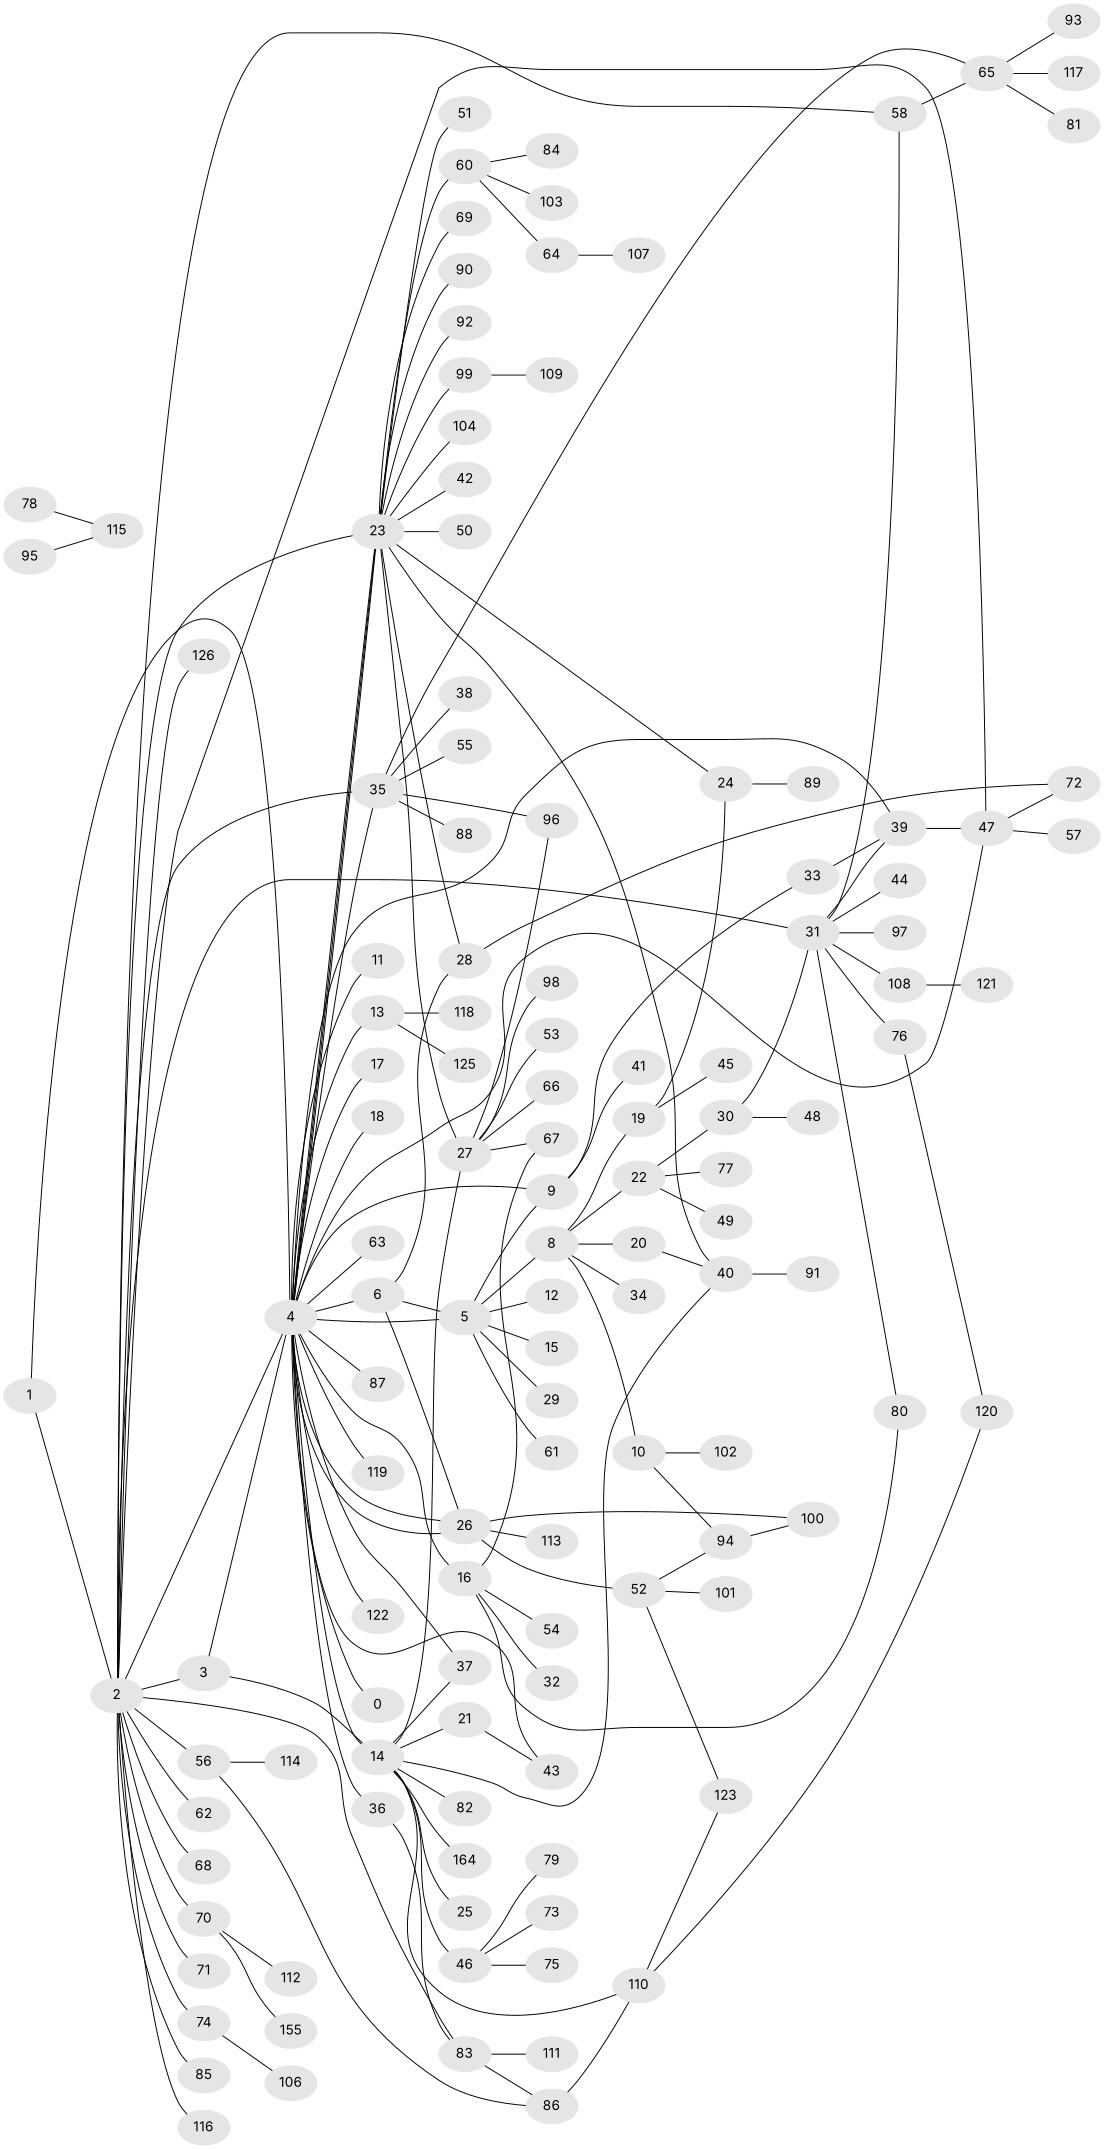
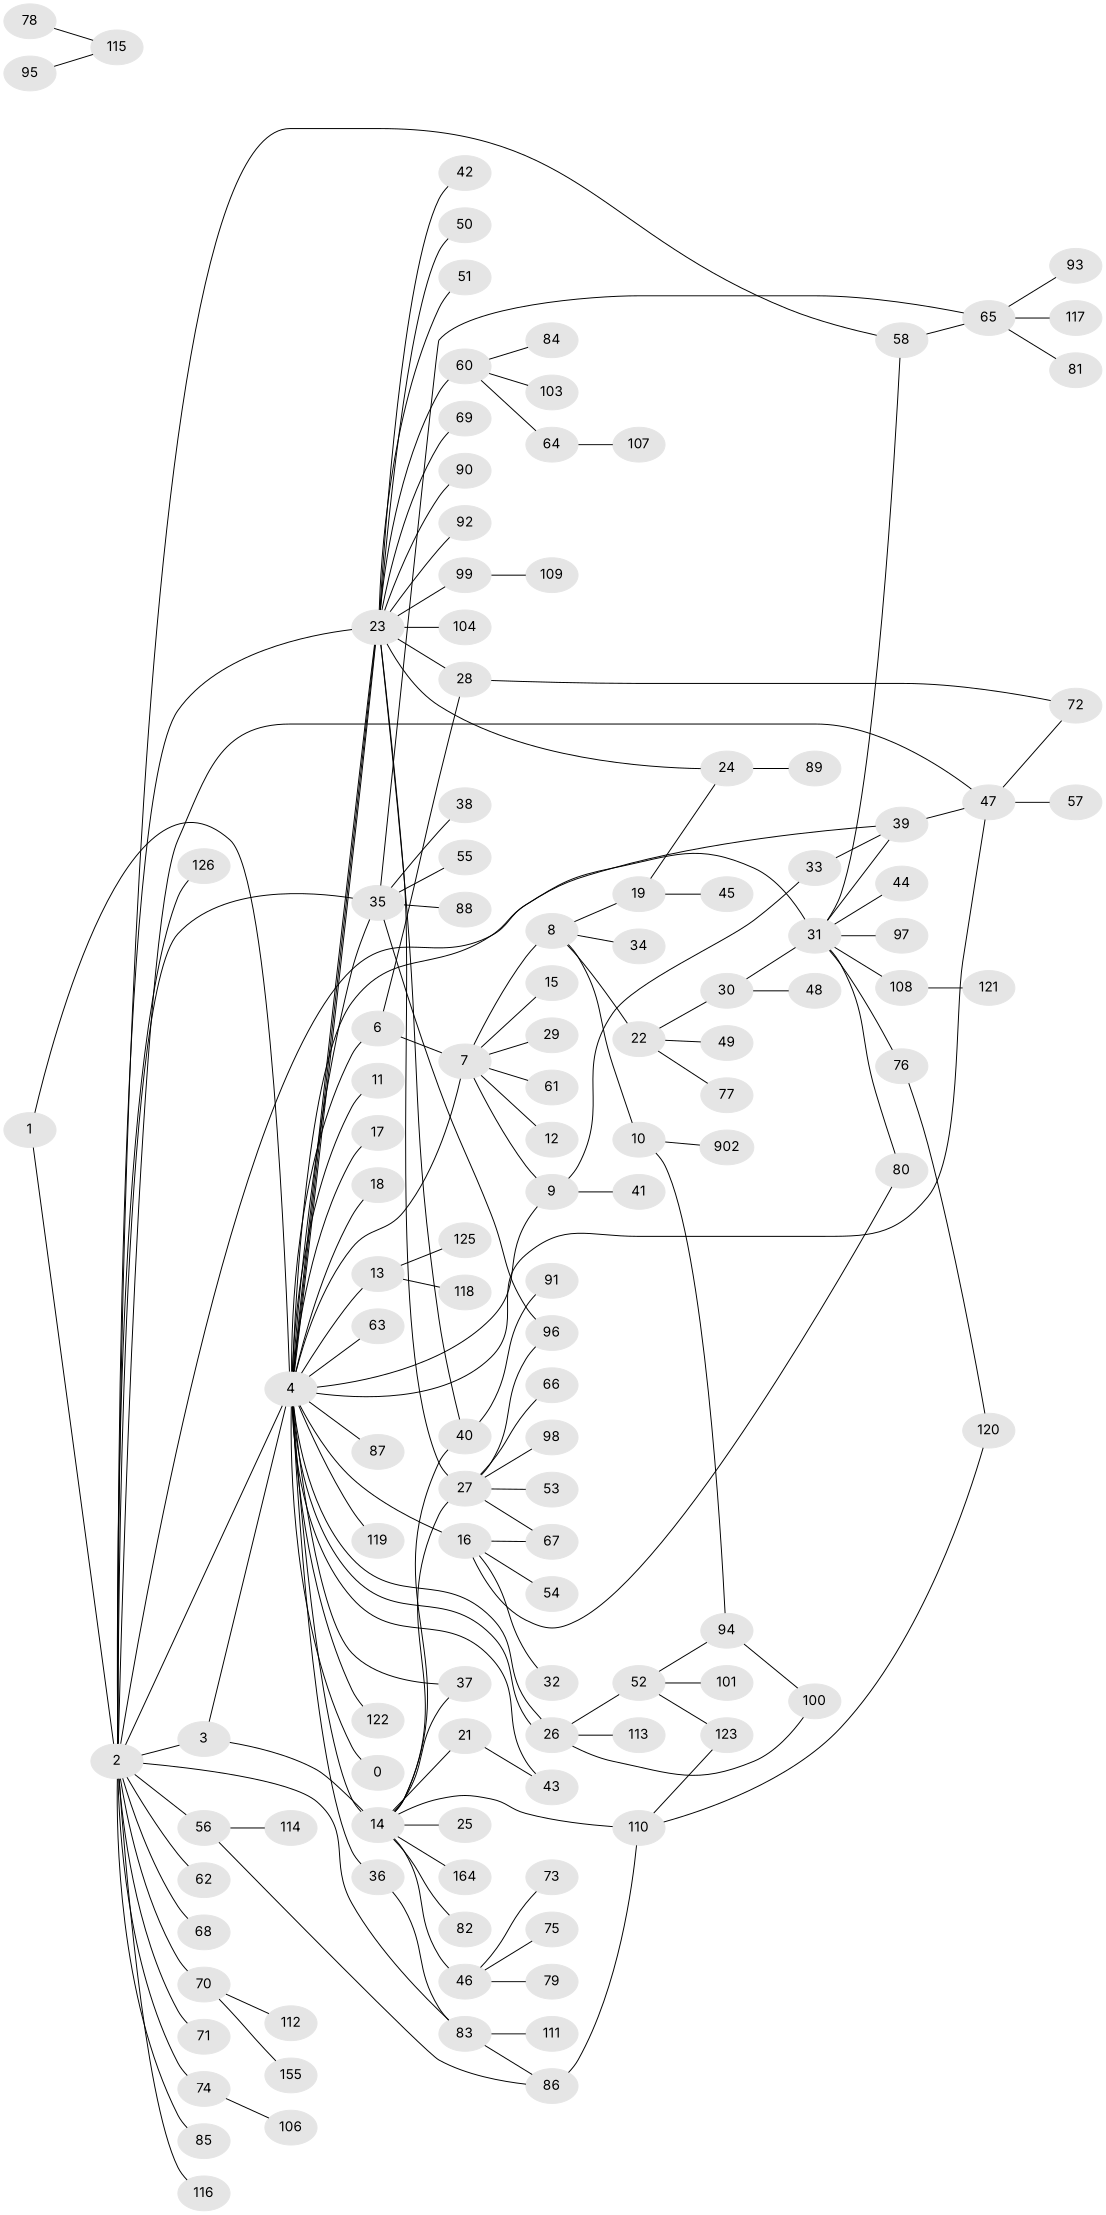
(639, 1244) -> none
(465, 1318) -> (465, 1061)
(423, 1410) -> none
(726, 1453) -> (727, 1147)
